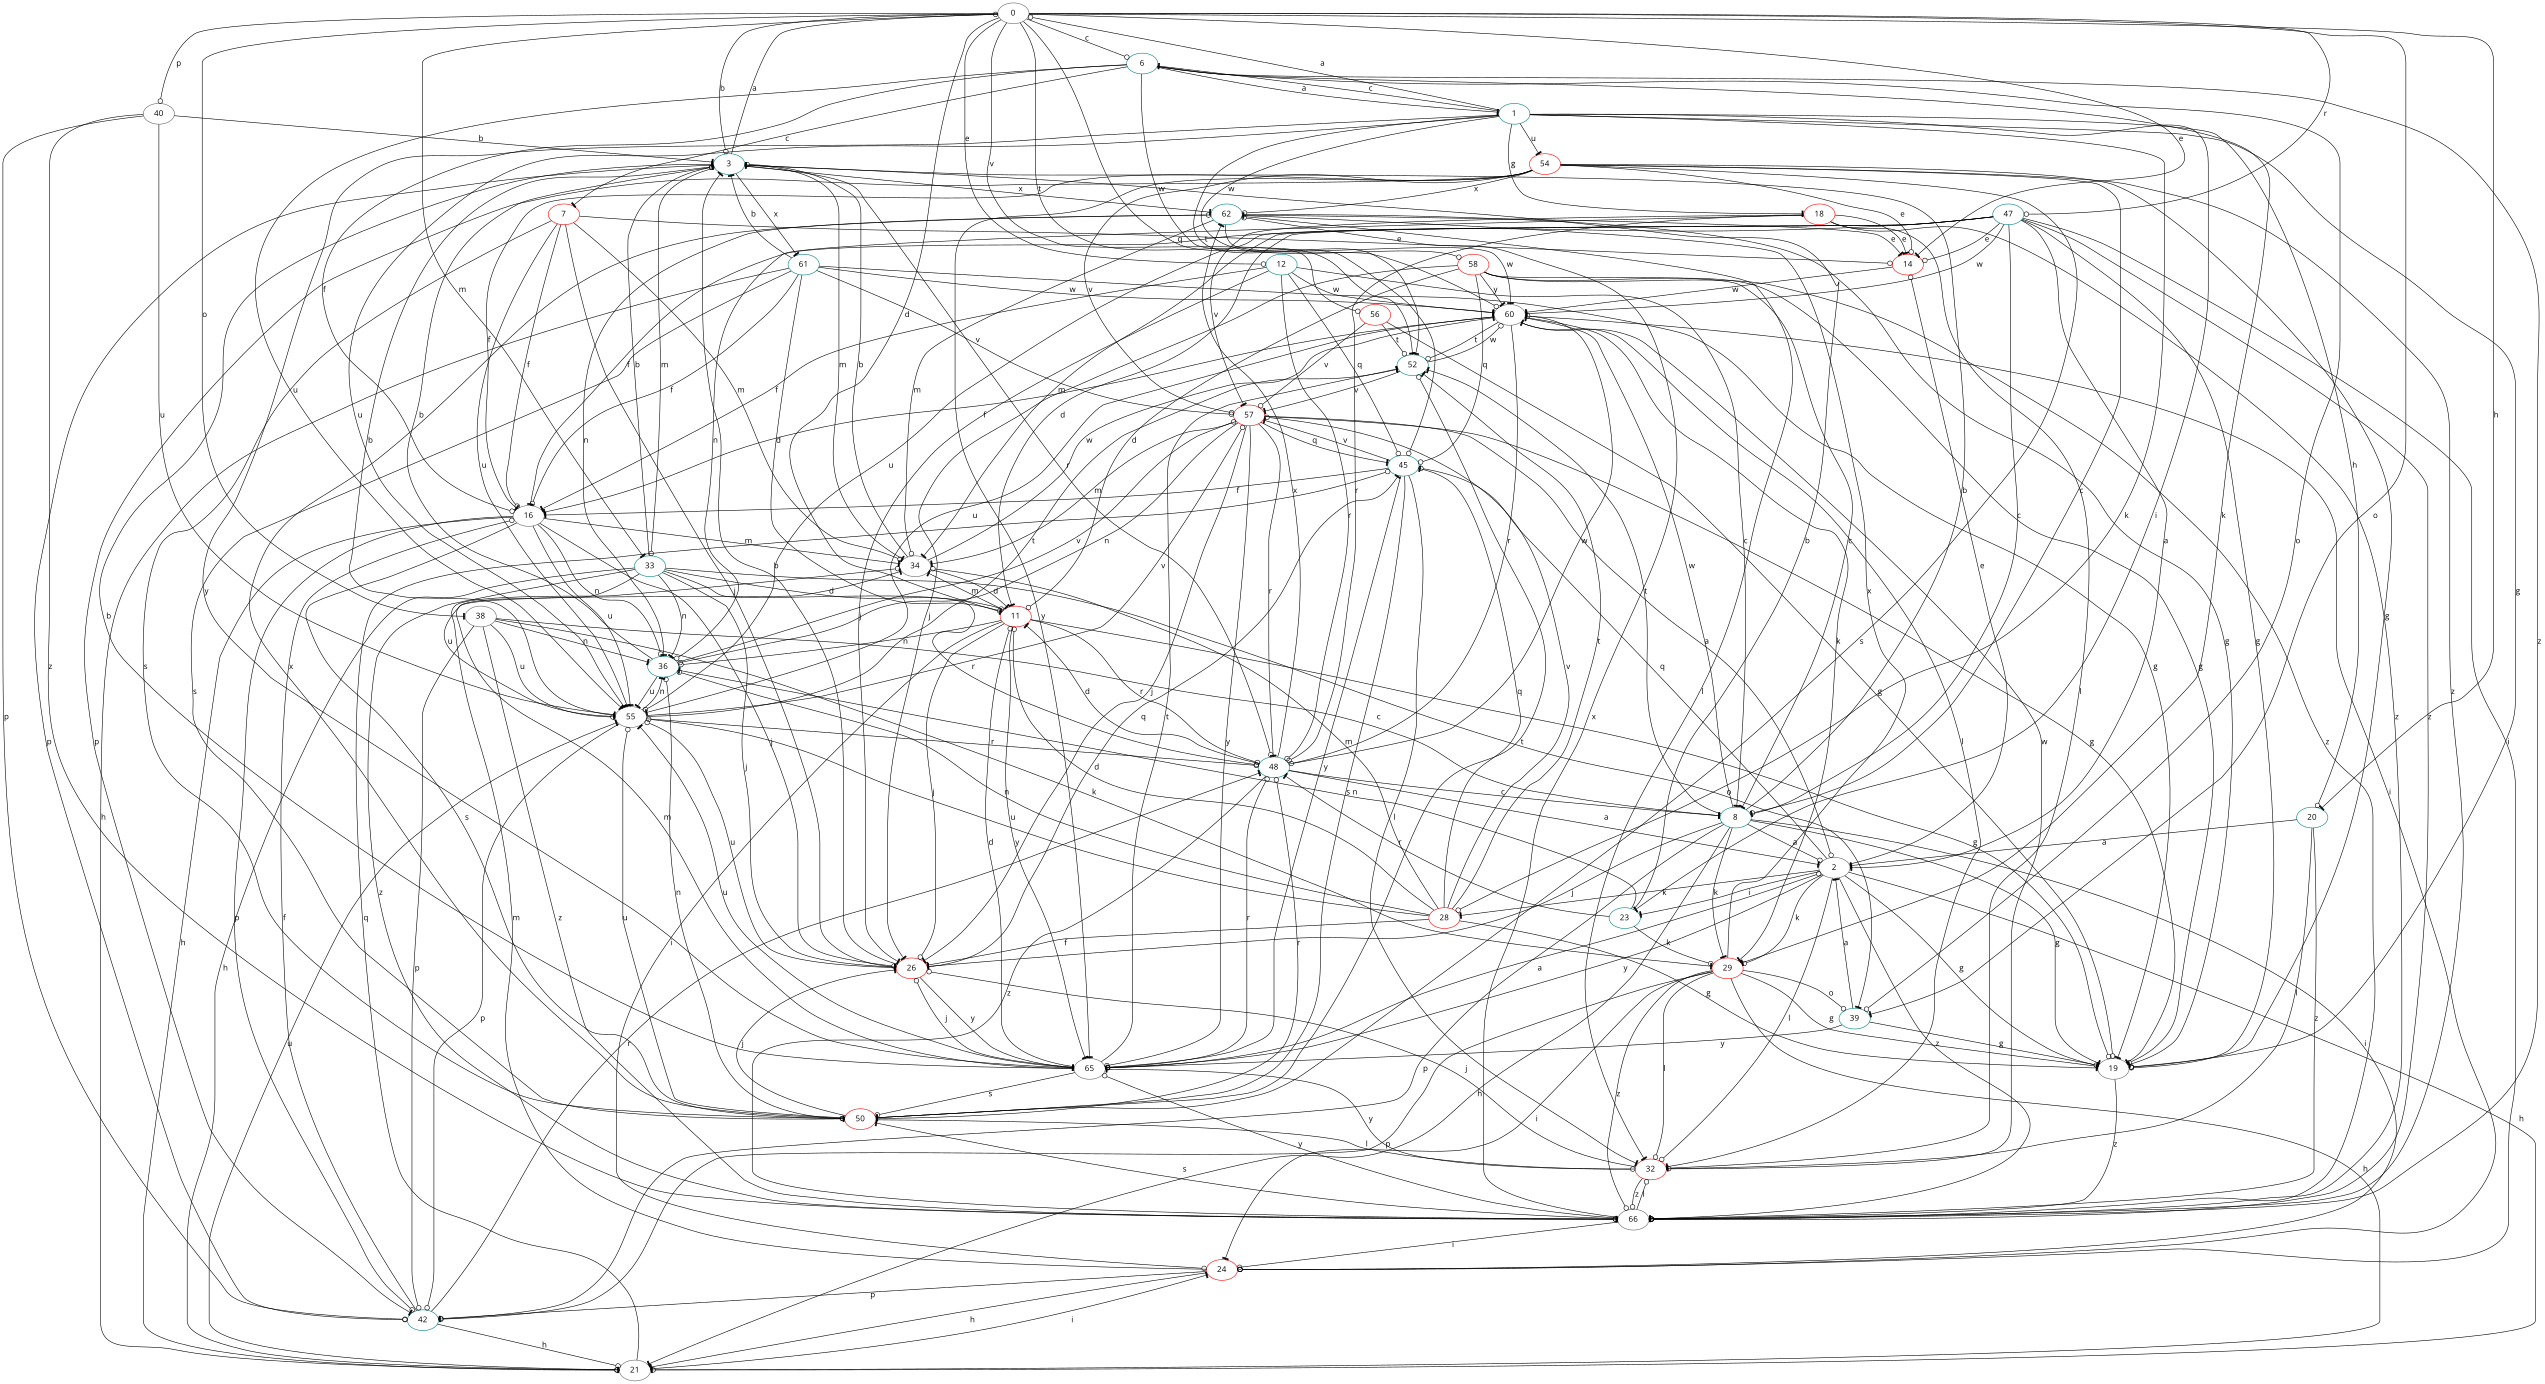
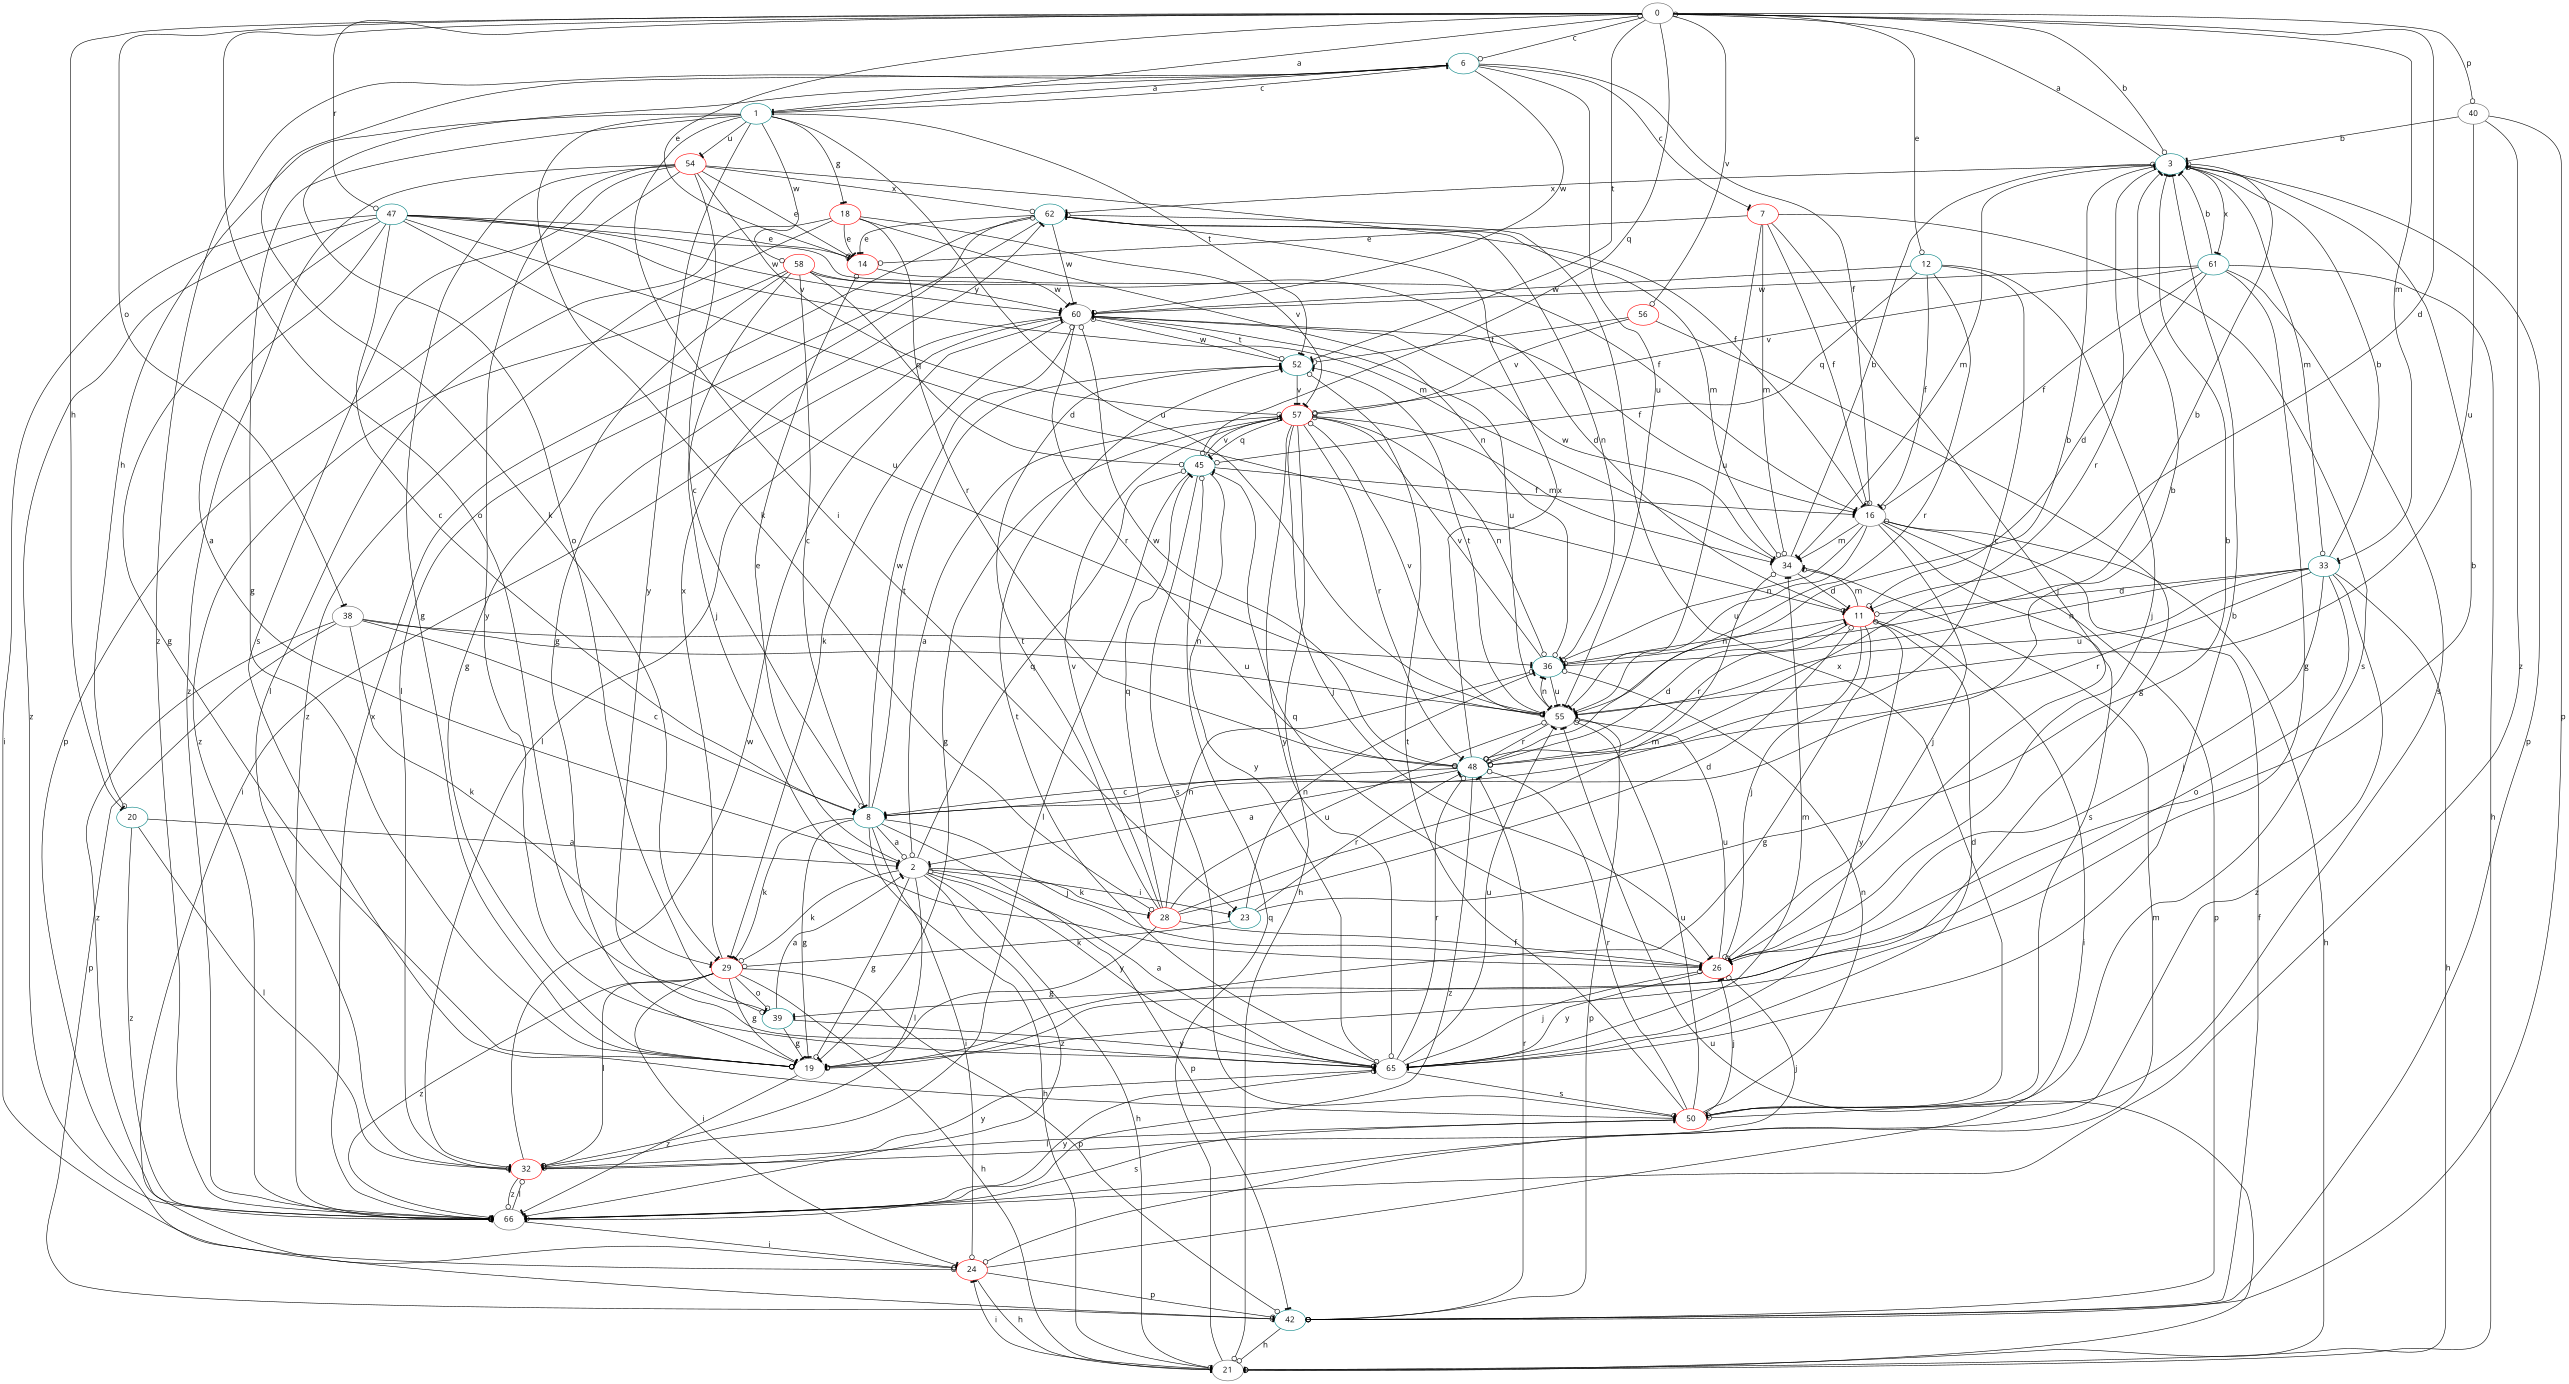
(1677, 532) -> (903, 532)
none -> (1296, 894)
